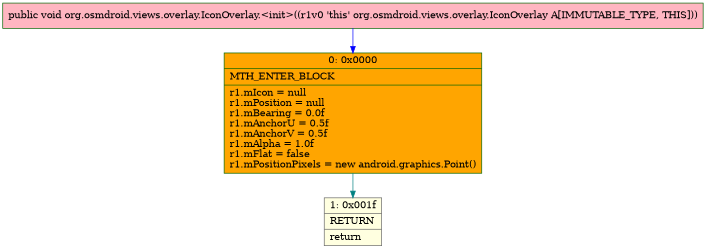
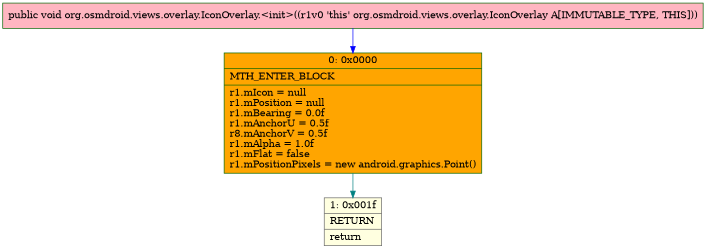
(278, 134) -> (278, 134)
